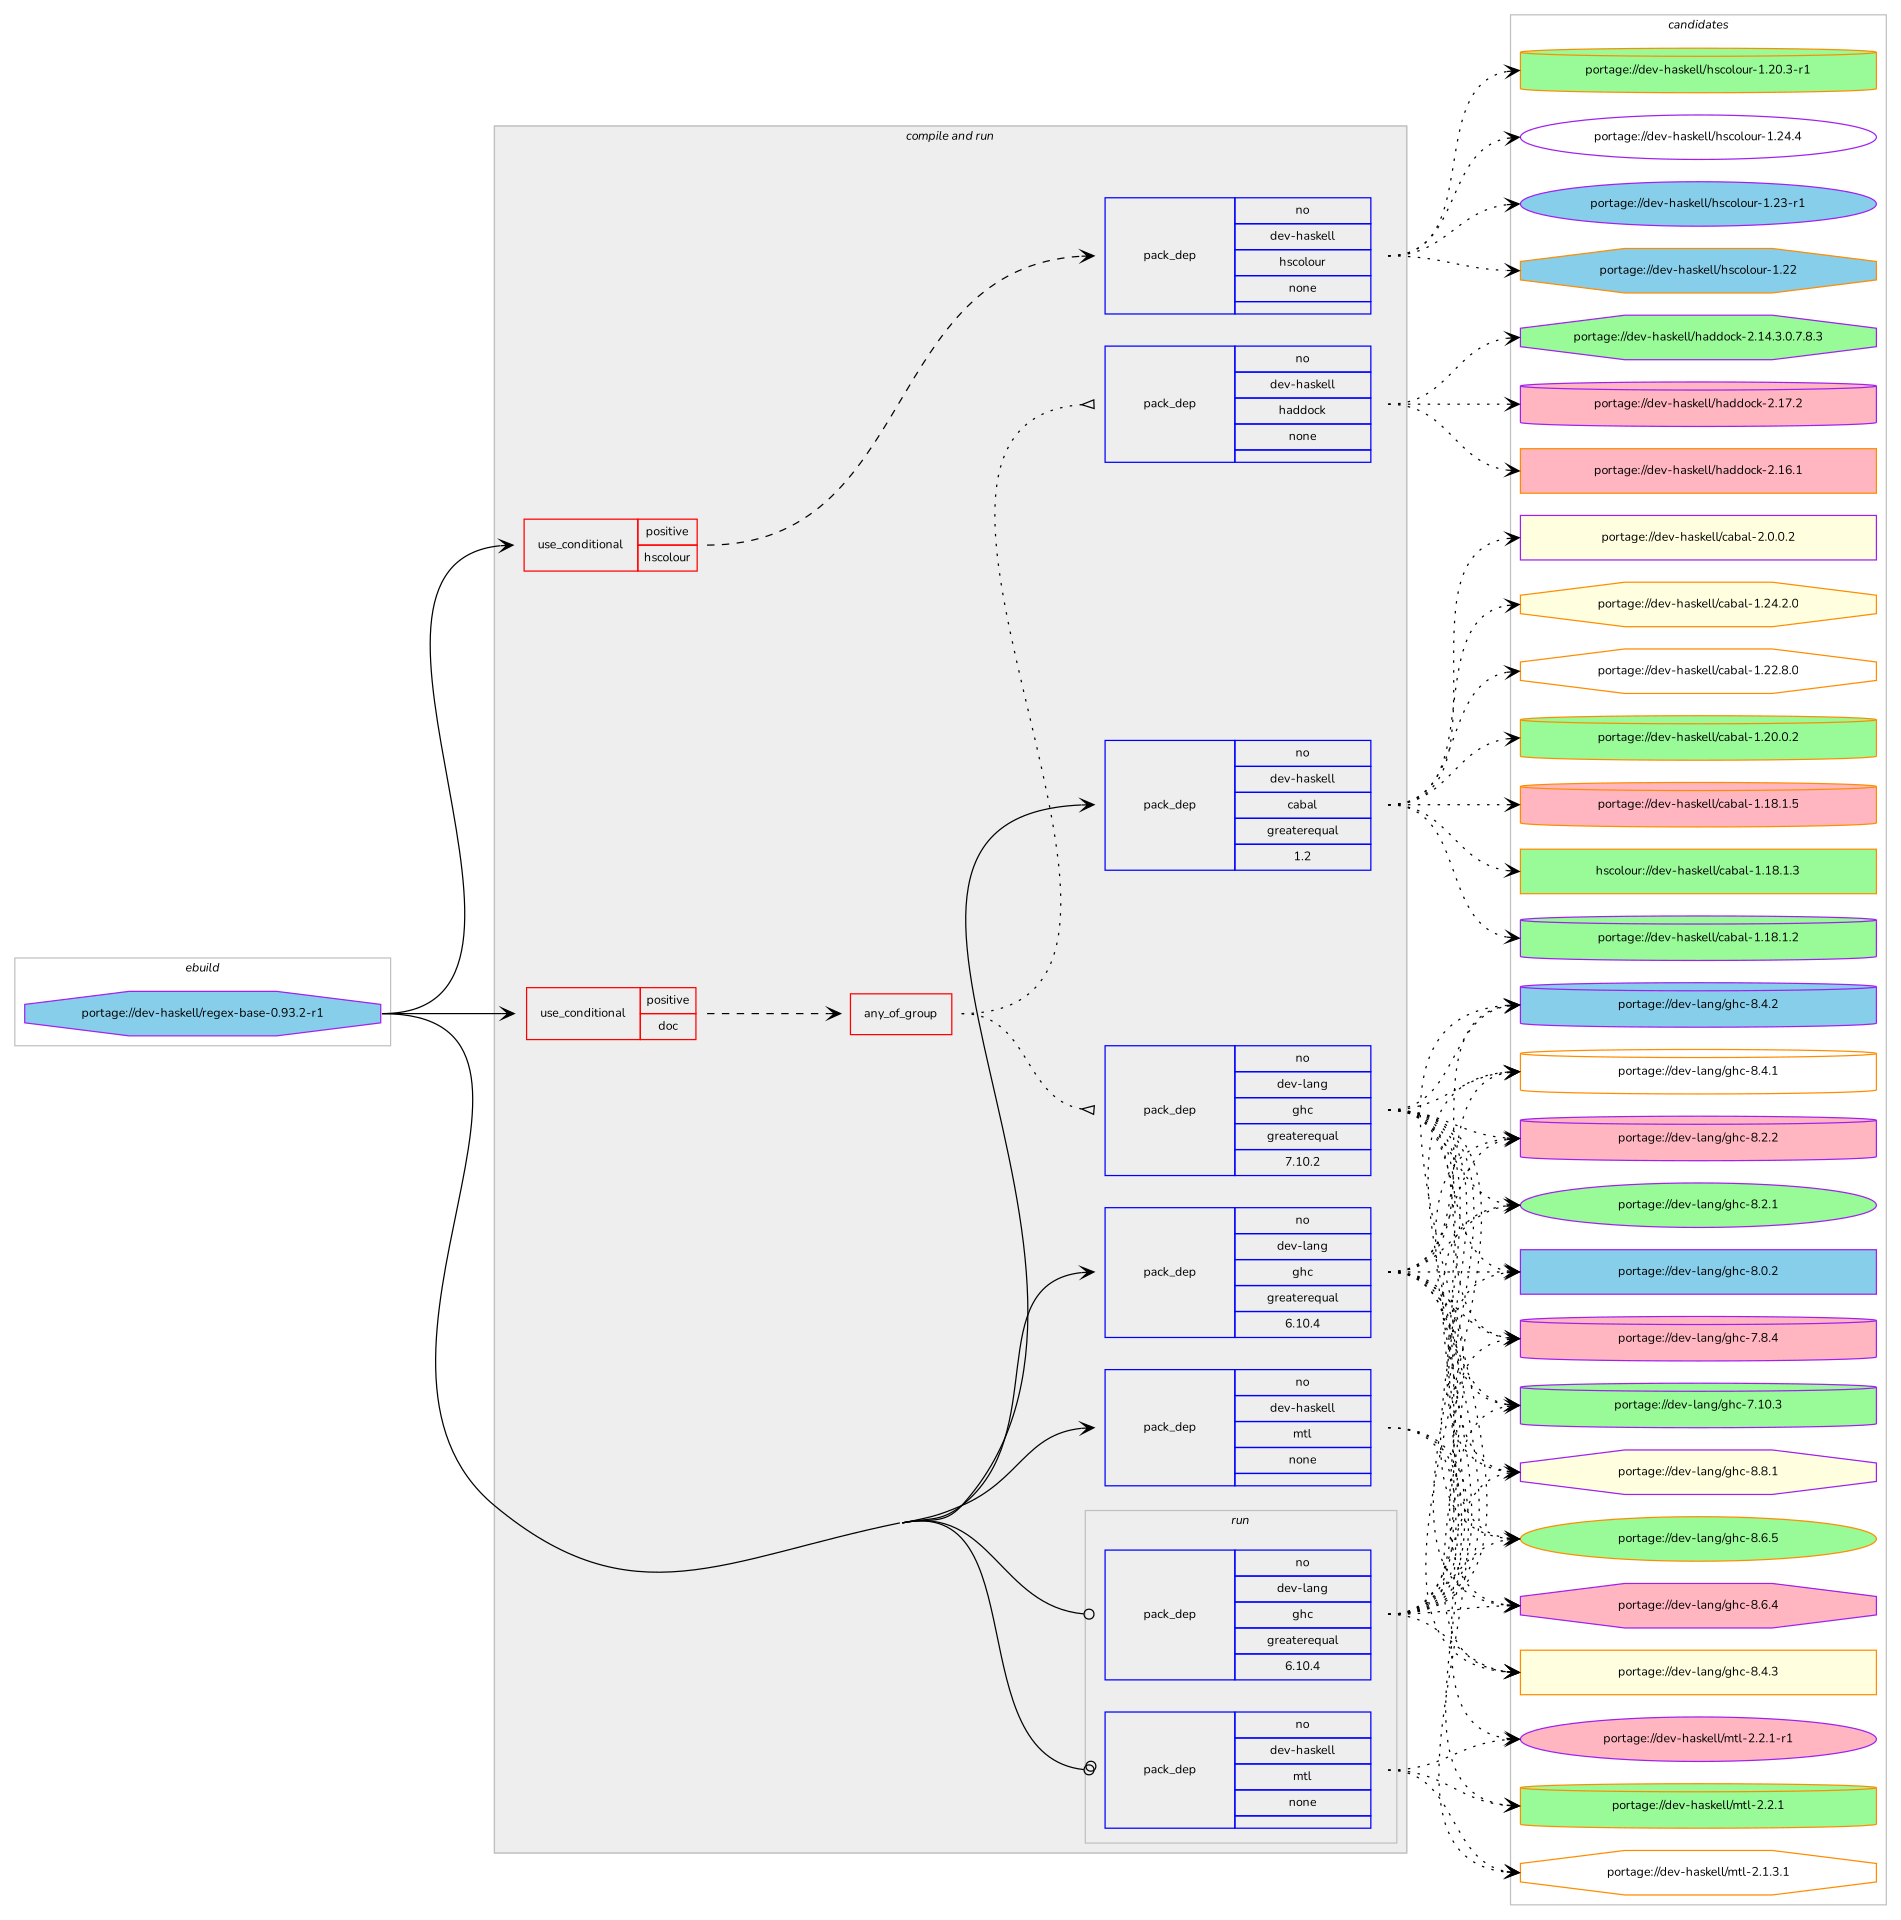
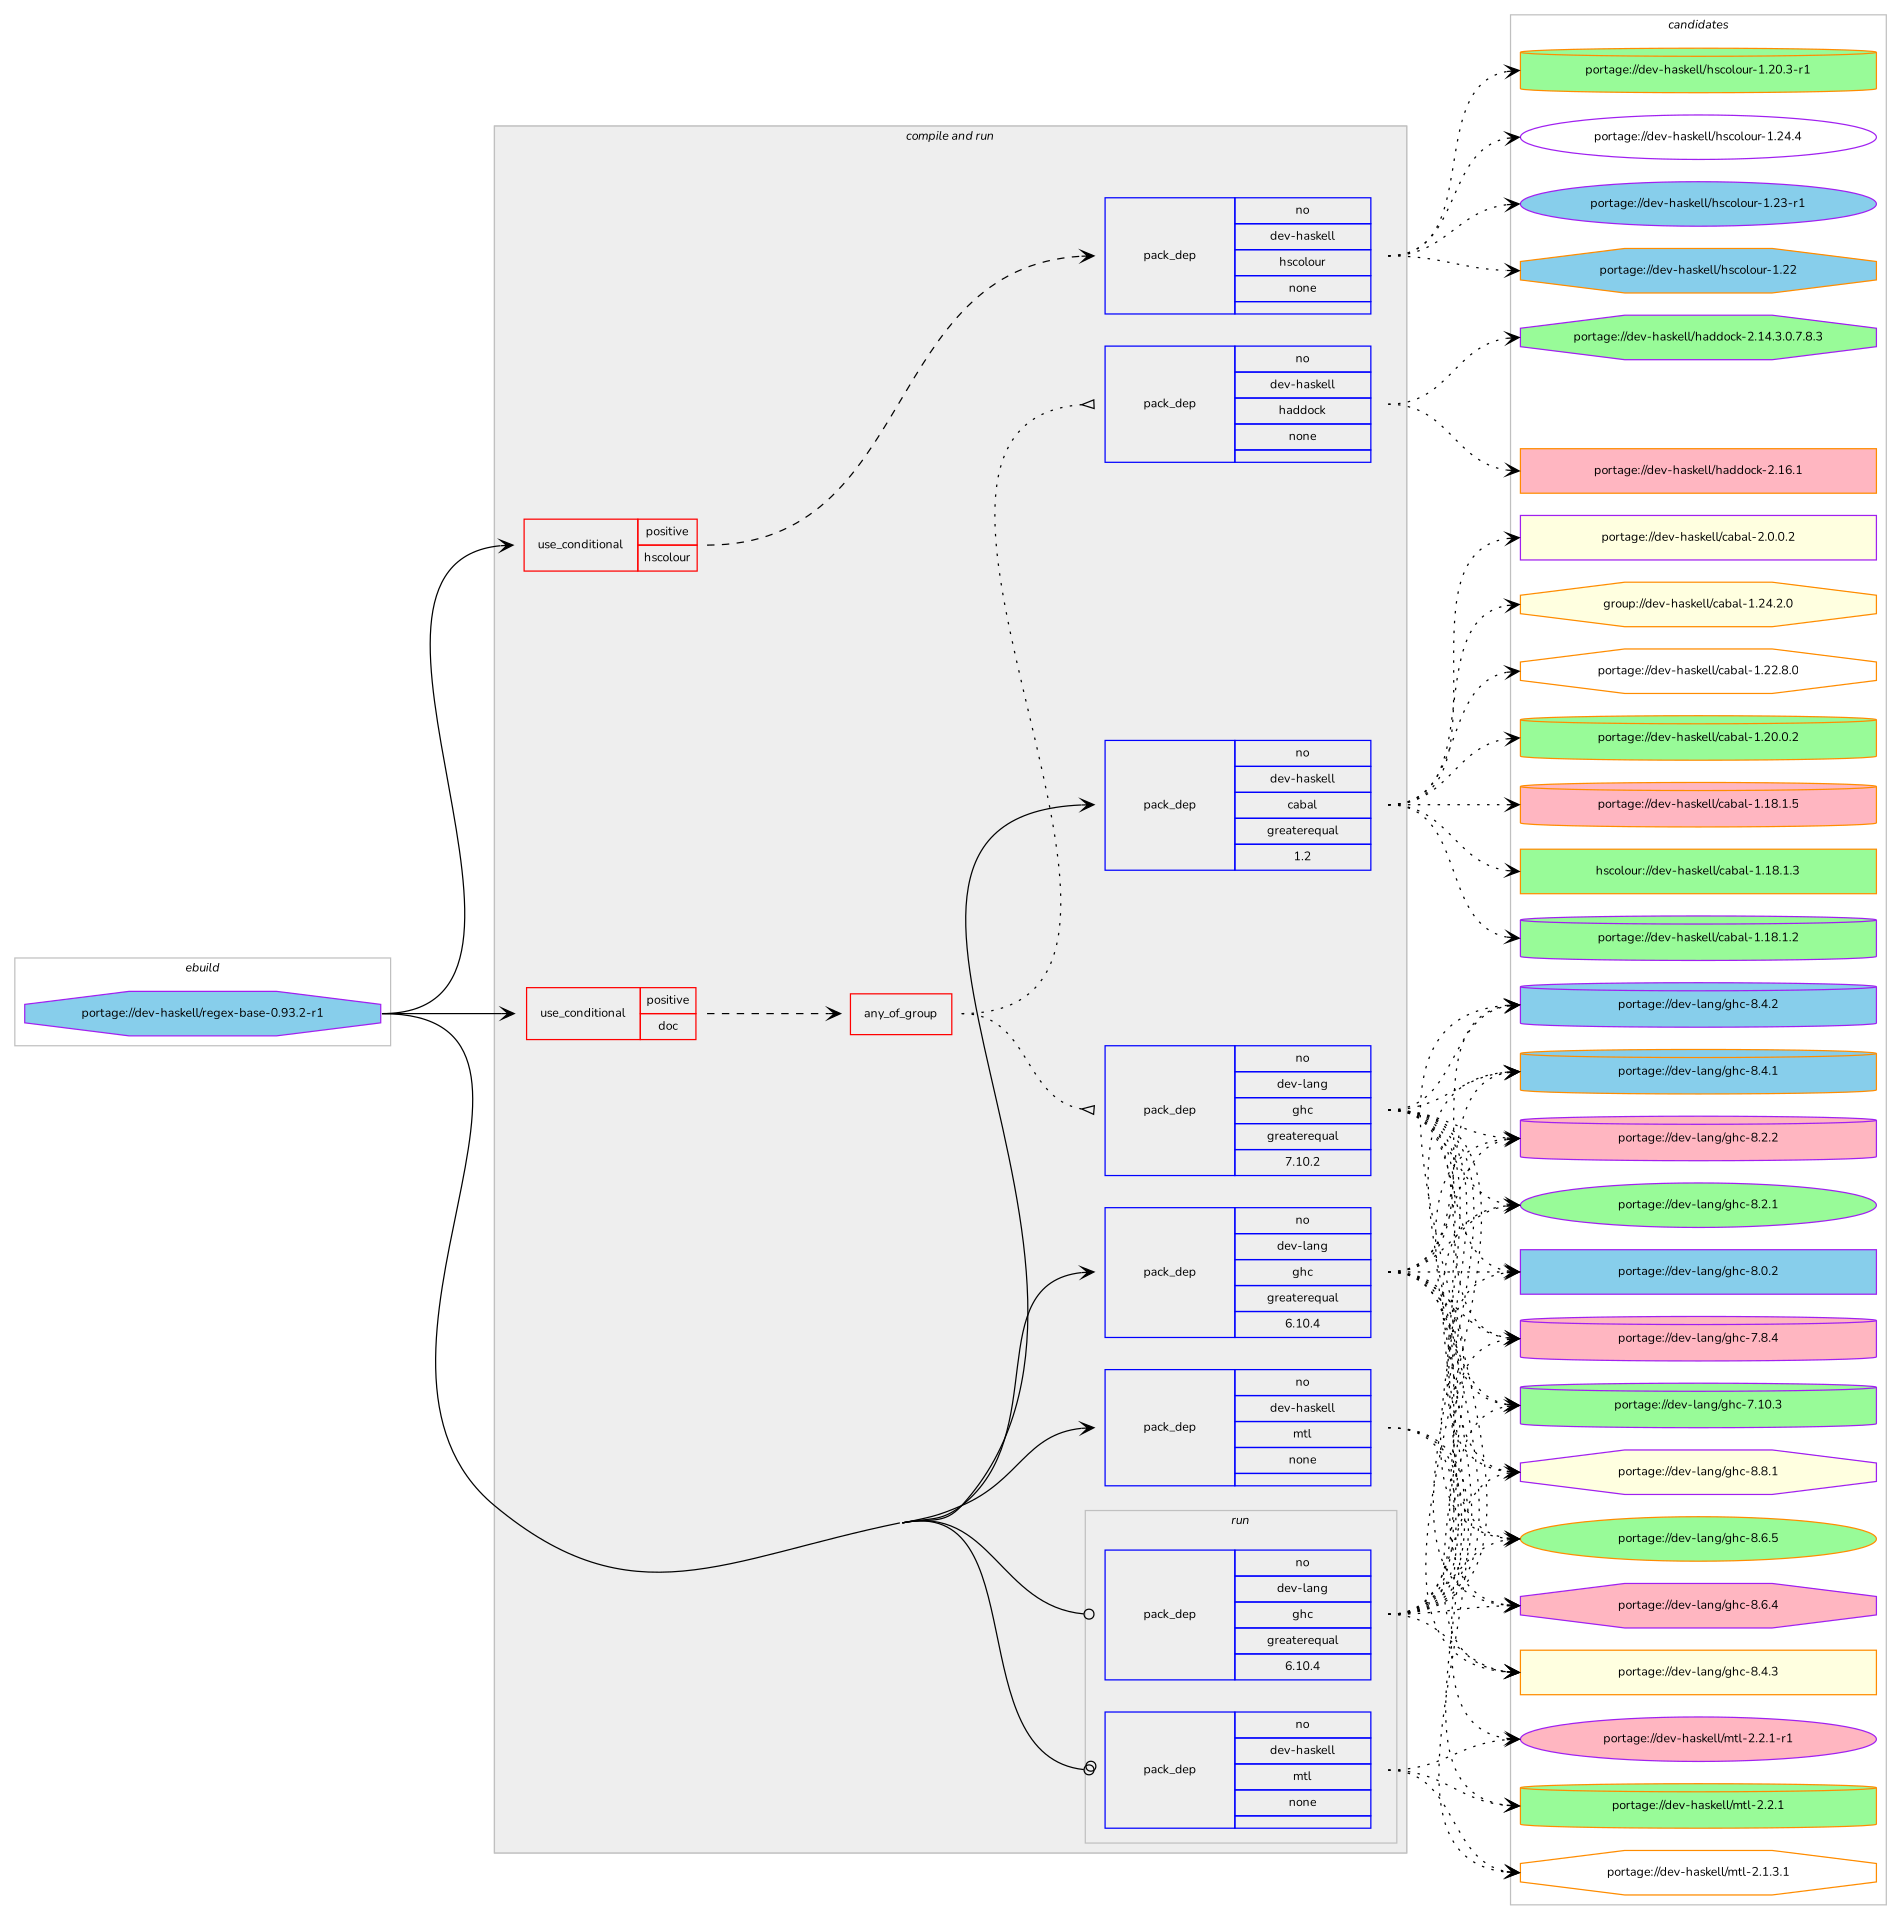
(1698, 404) -> none
(1698, 604) -> (1698, 604)
(1698, 1072) -> (1698, 1072)
